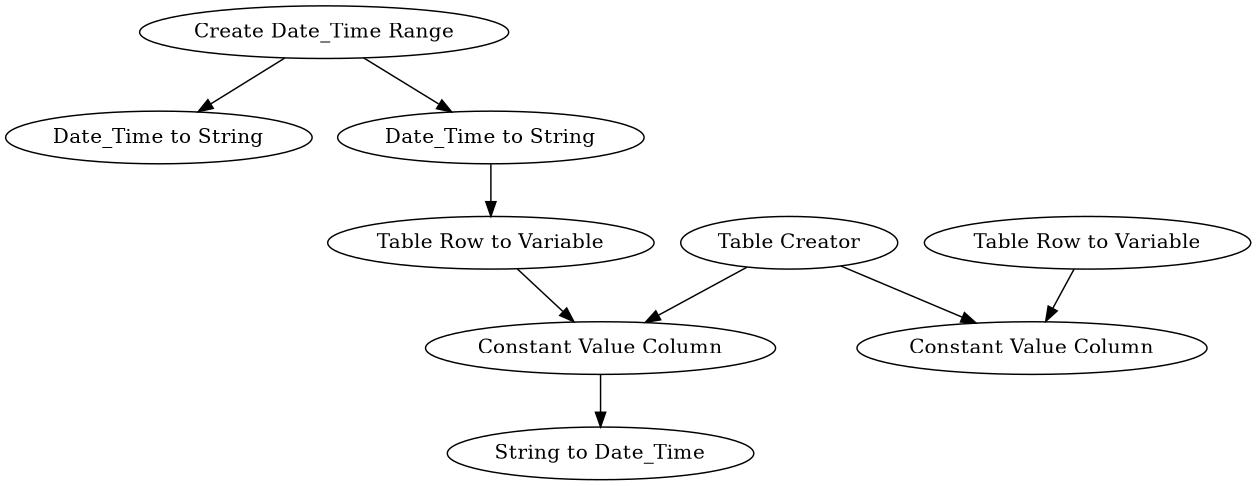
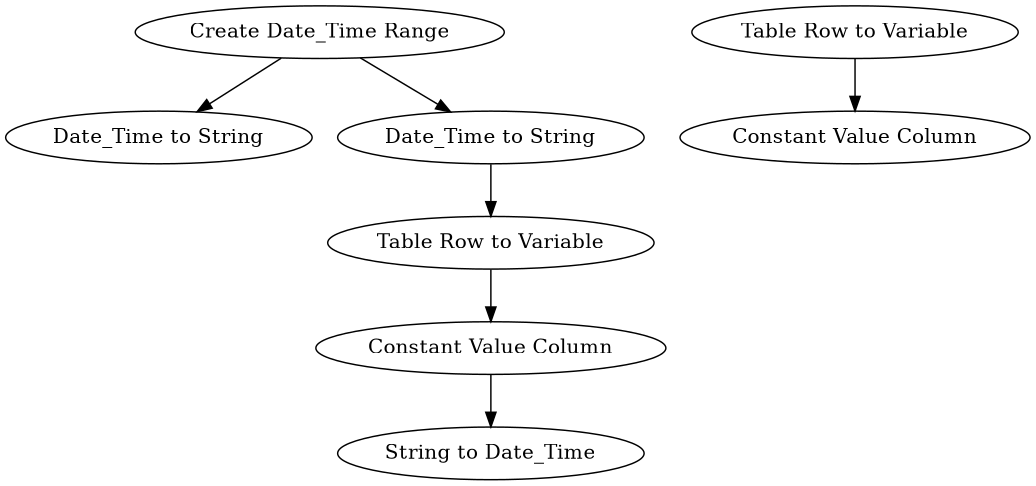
(789, 243) -> none
